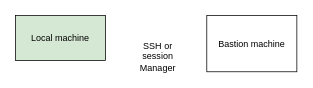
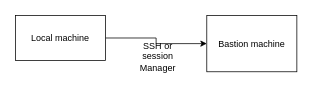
(60, 38) -> (60, 38)
none -> (174, 44)
